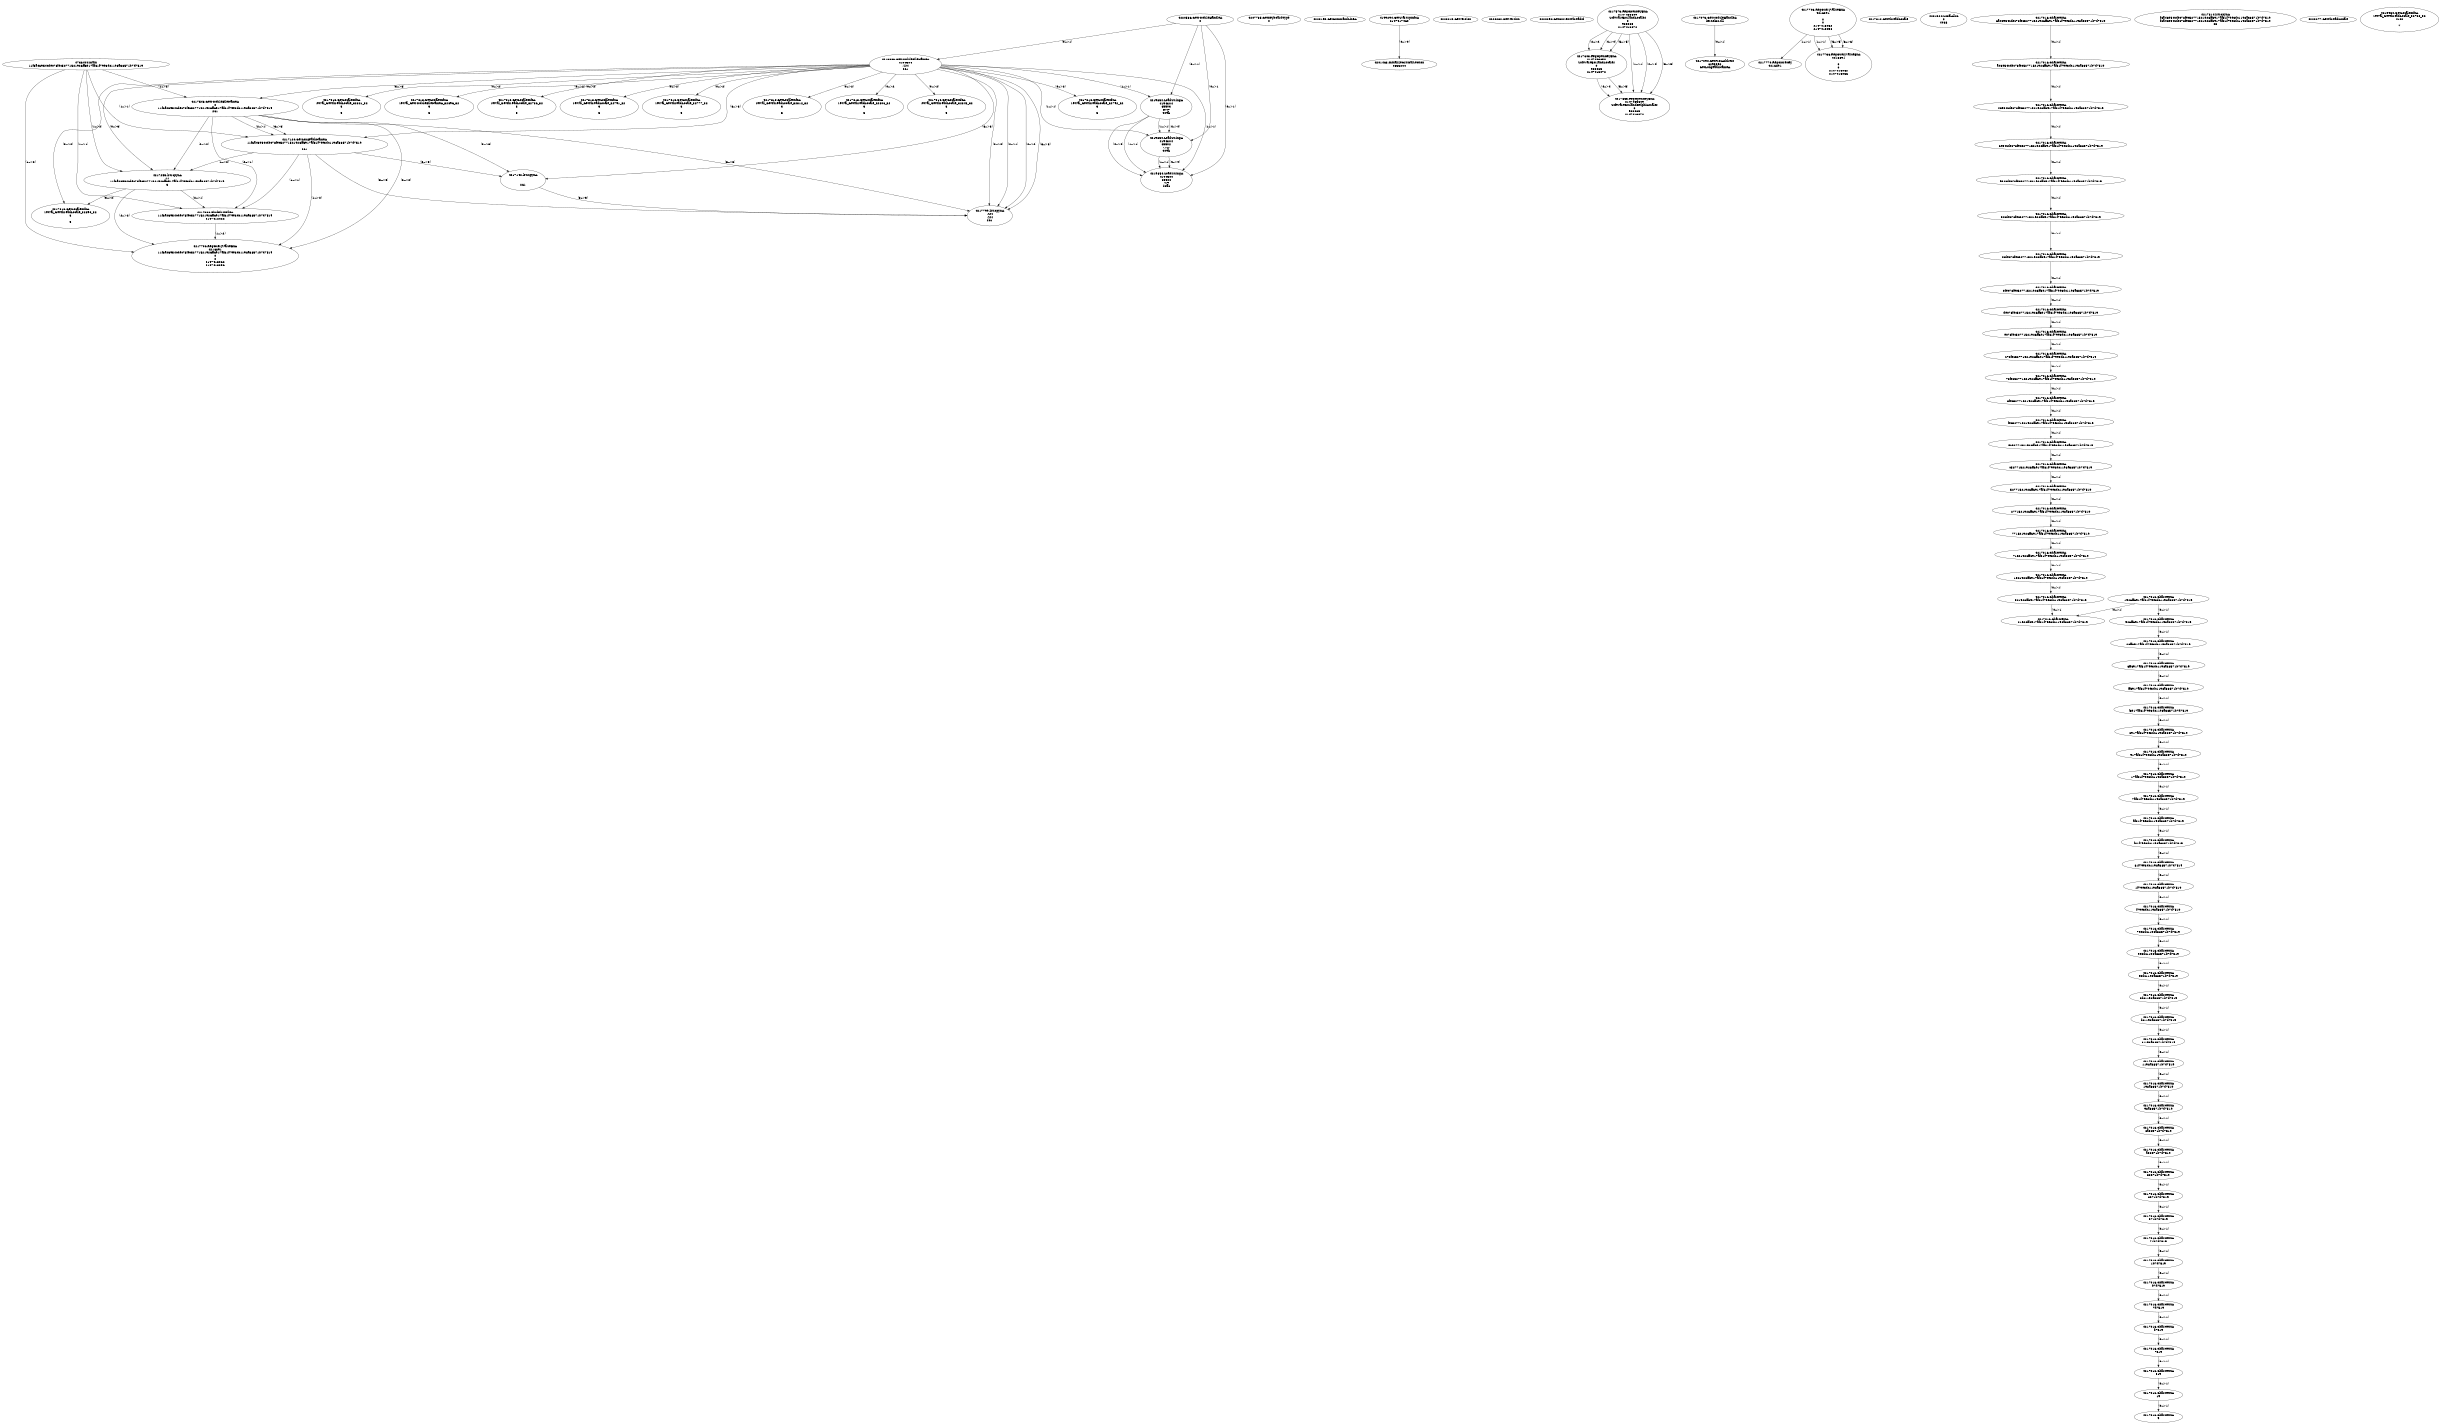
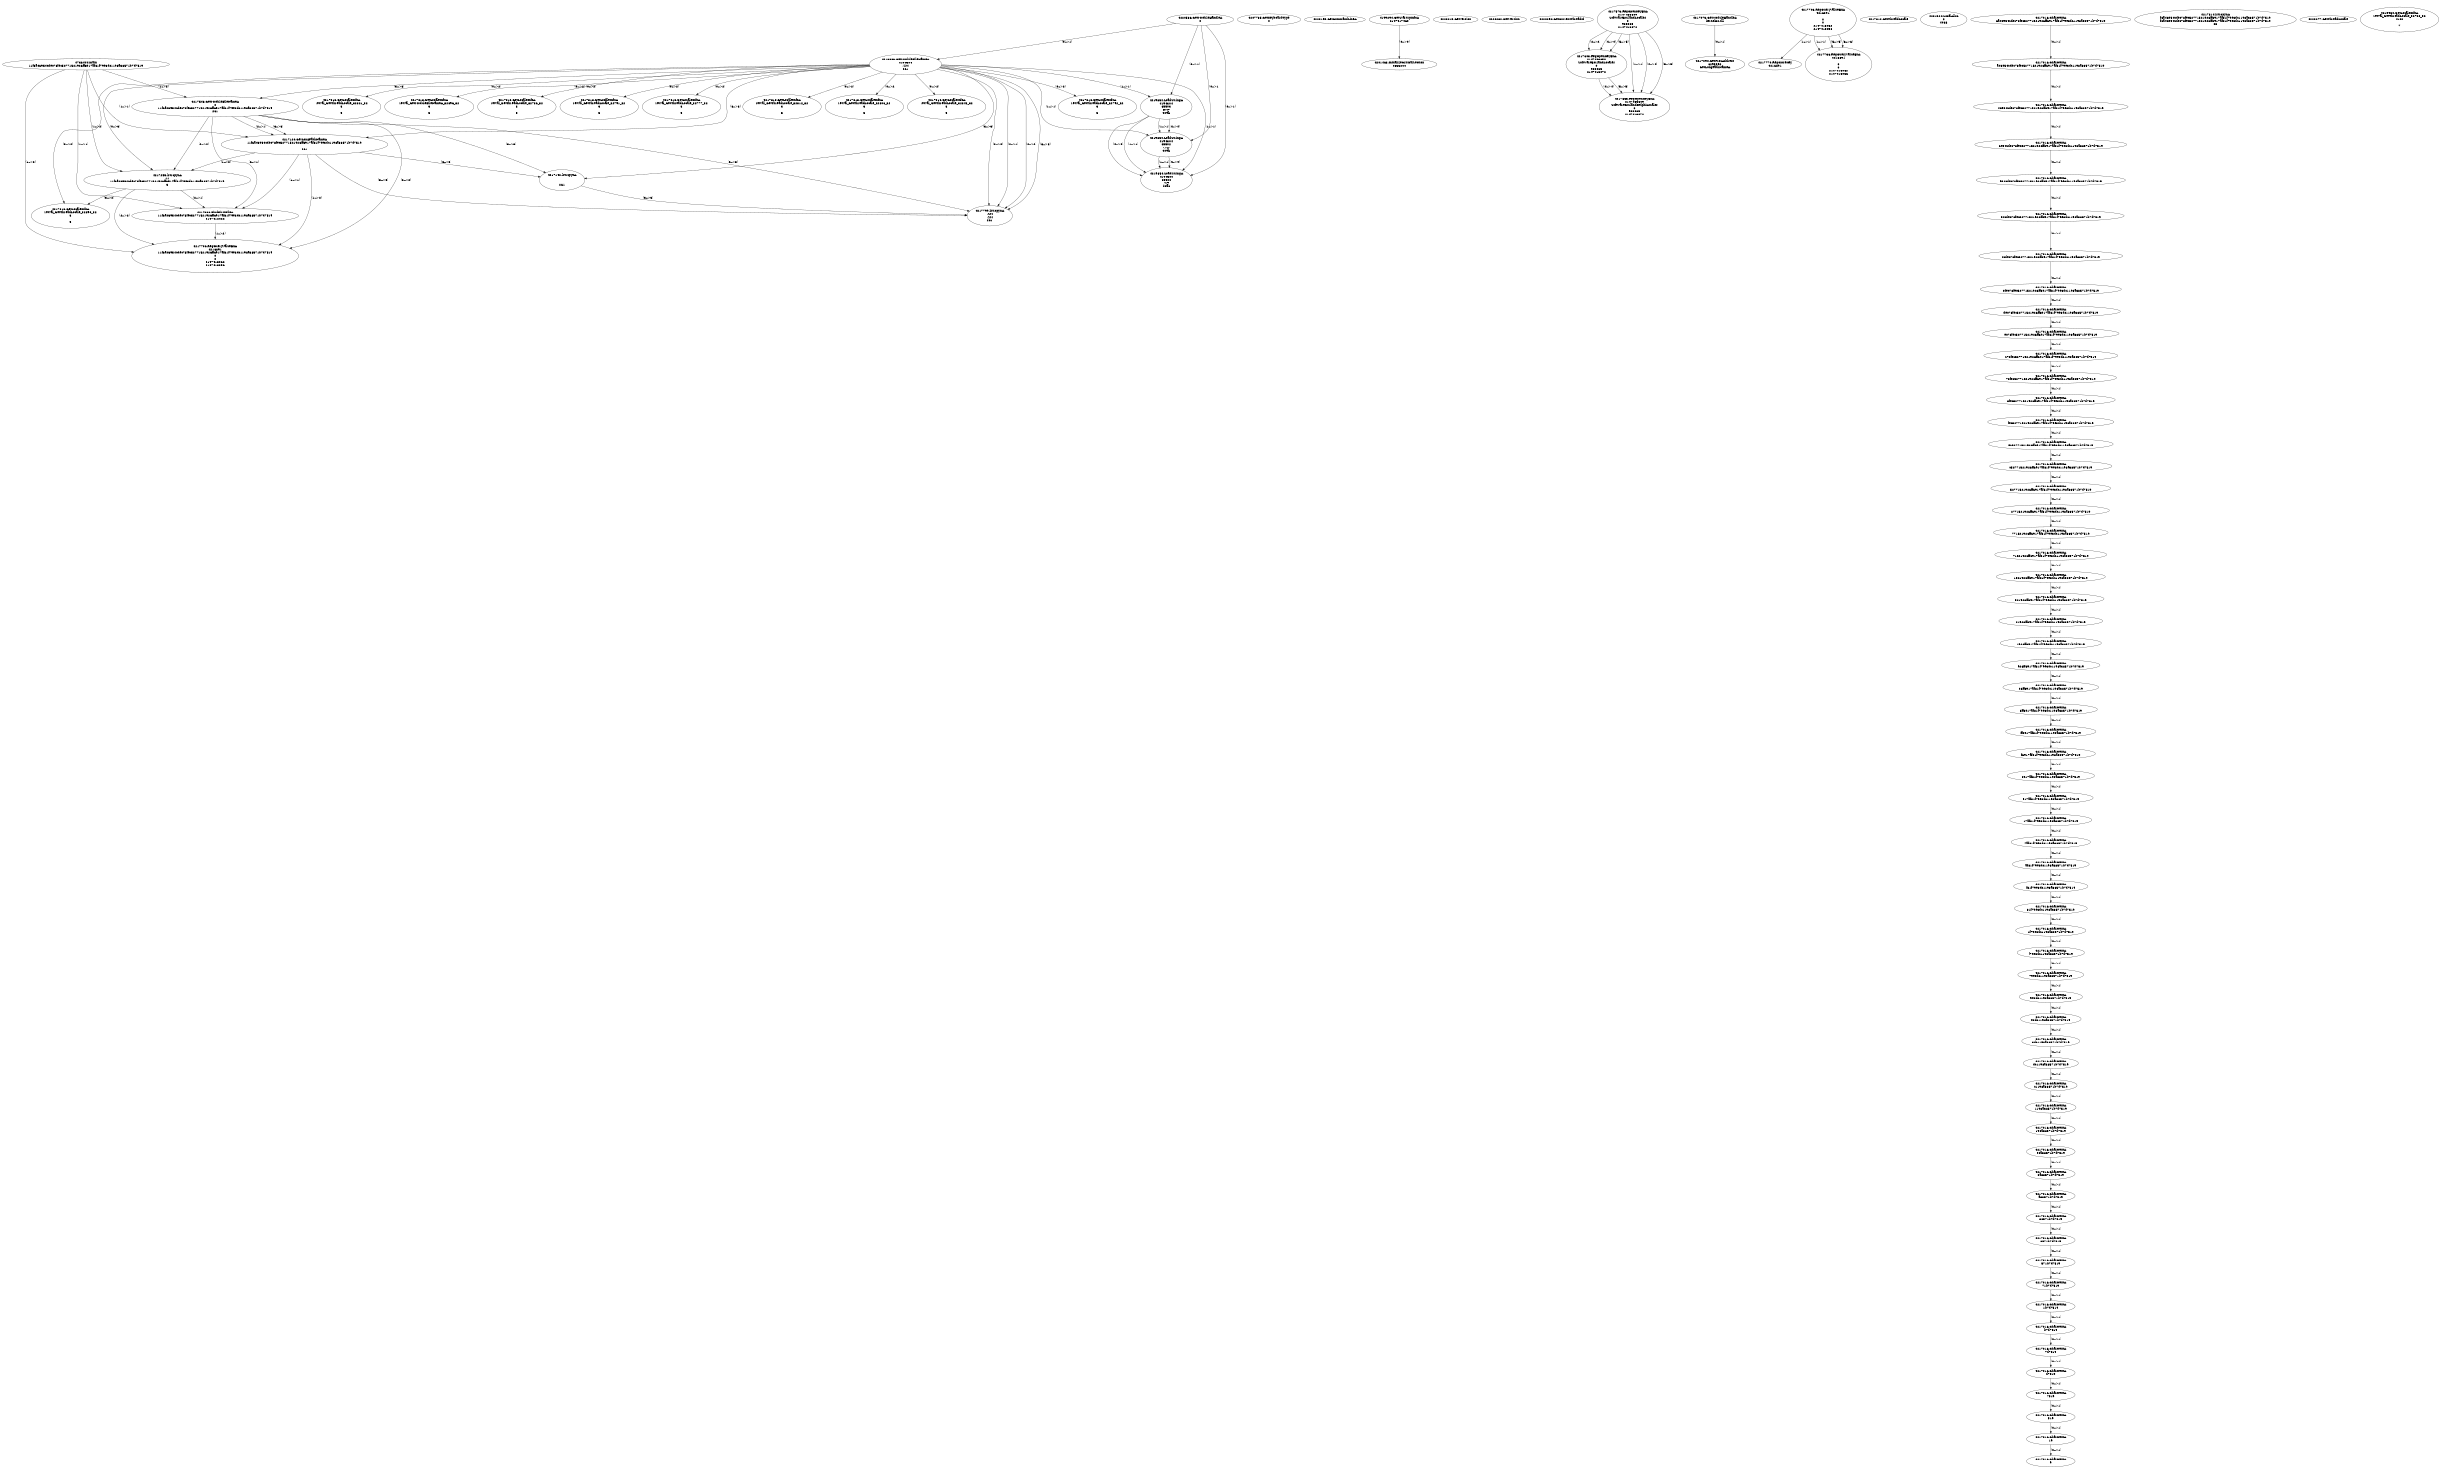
(2107, 610) -> (2051, 631)
